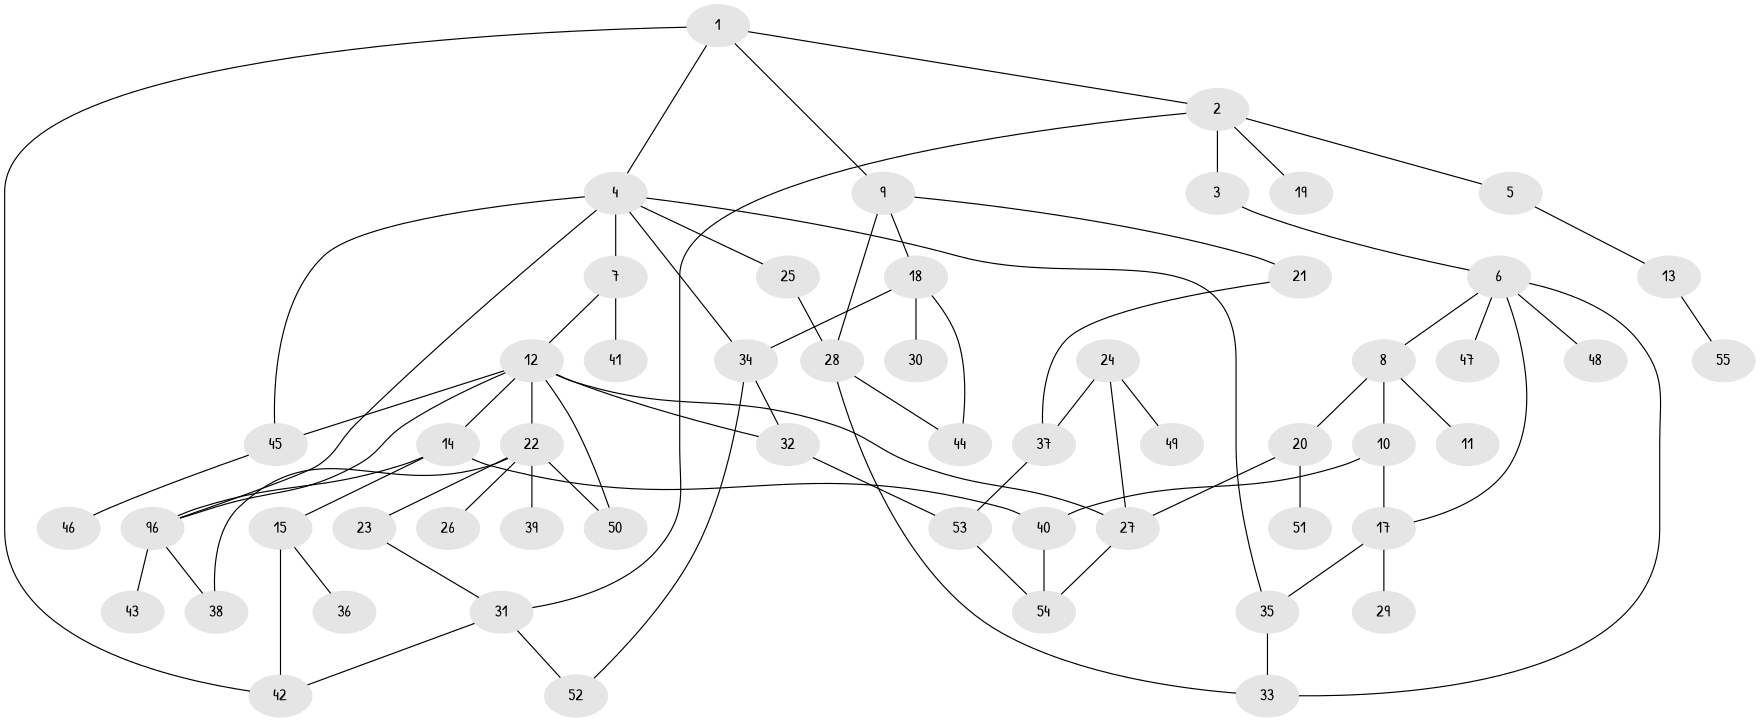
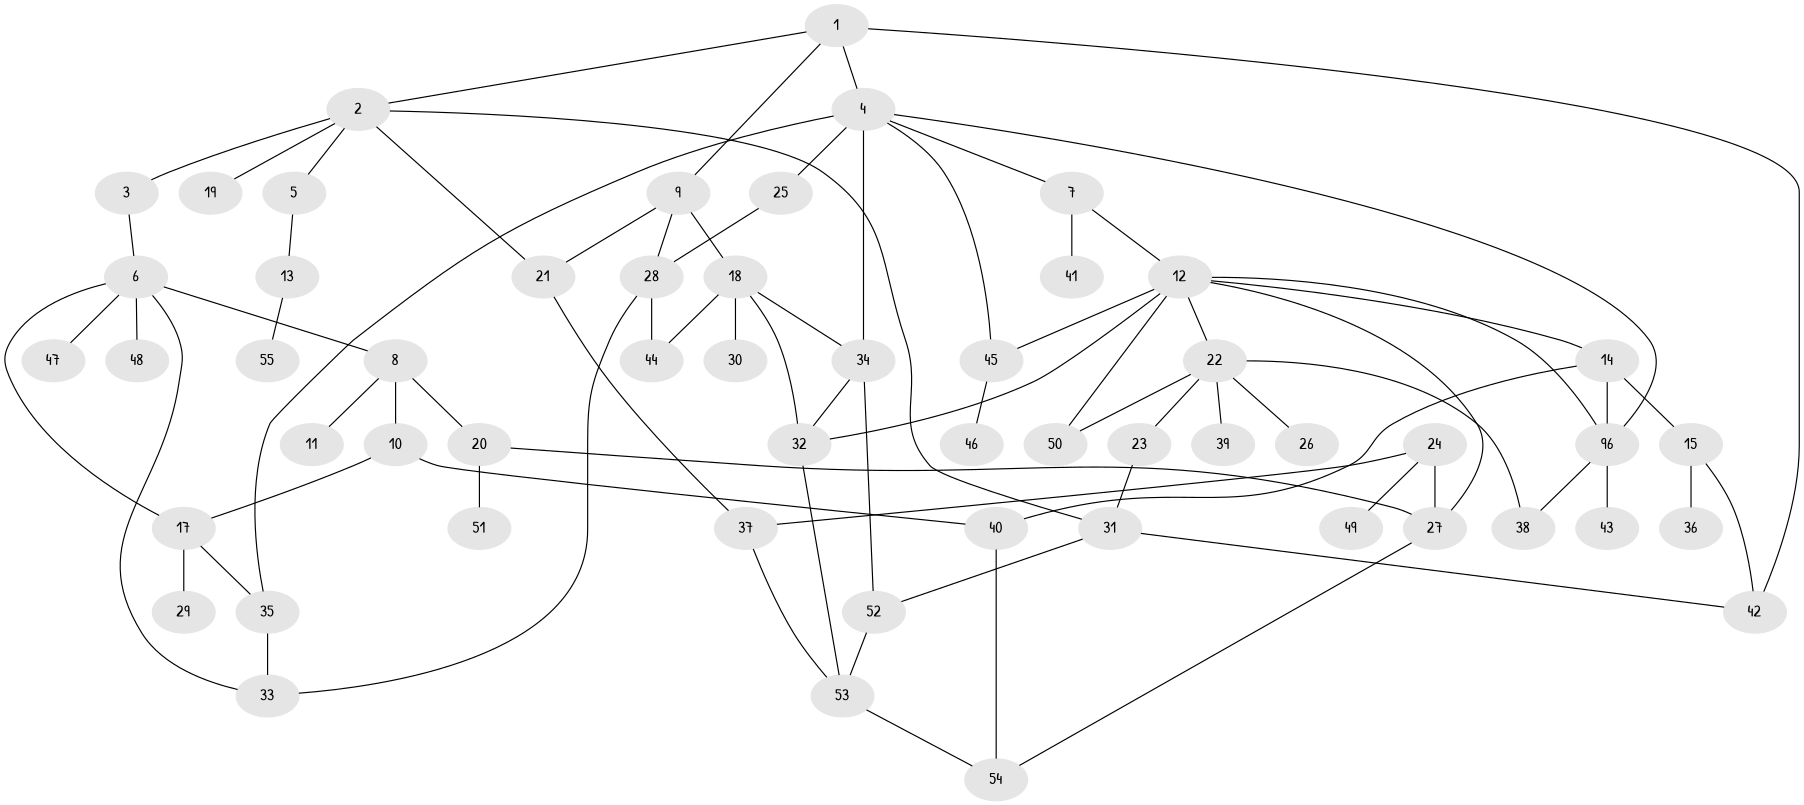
none -> (451, 193)
none -> (783, 356)
none -> (858, 654)
